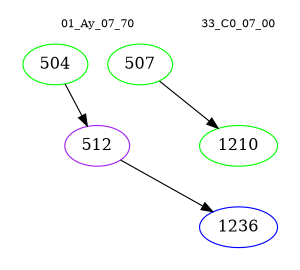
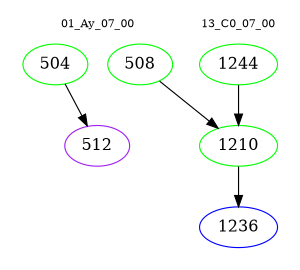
(98, 24) -> (98, 24)
(239, 24) -> (239, 24)
(140, 64) -> (140, 64)
none -> (239, 64)
(162, 183) -> (239, 181)
